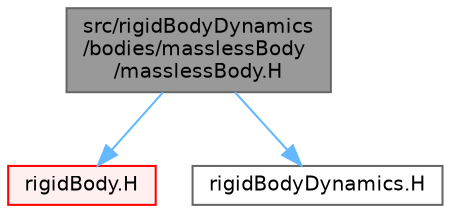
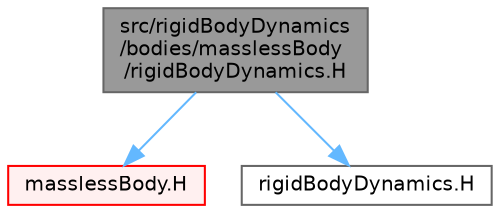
(199, 50) -> (236, 50)
(82, 185) -> (107, 185)
